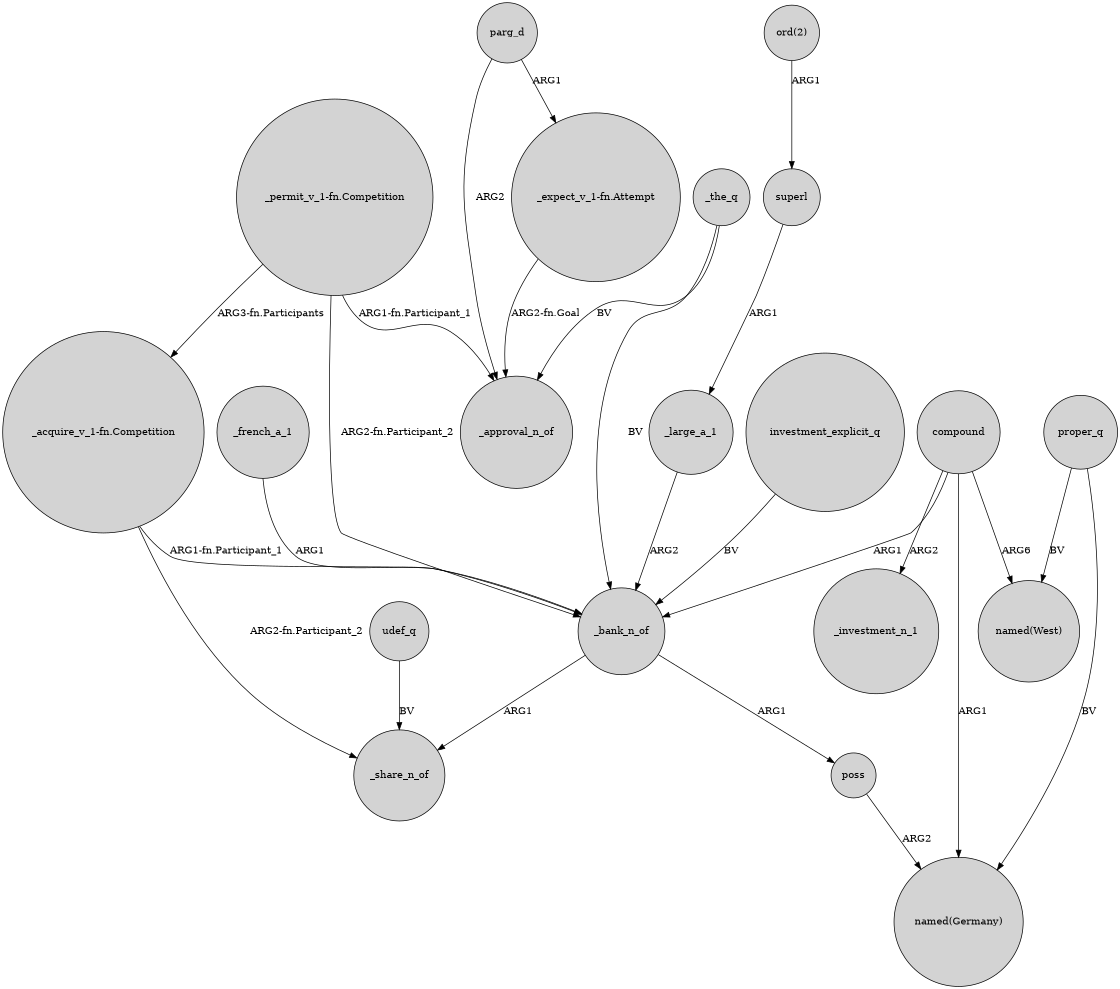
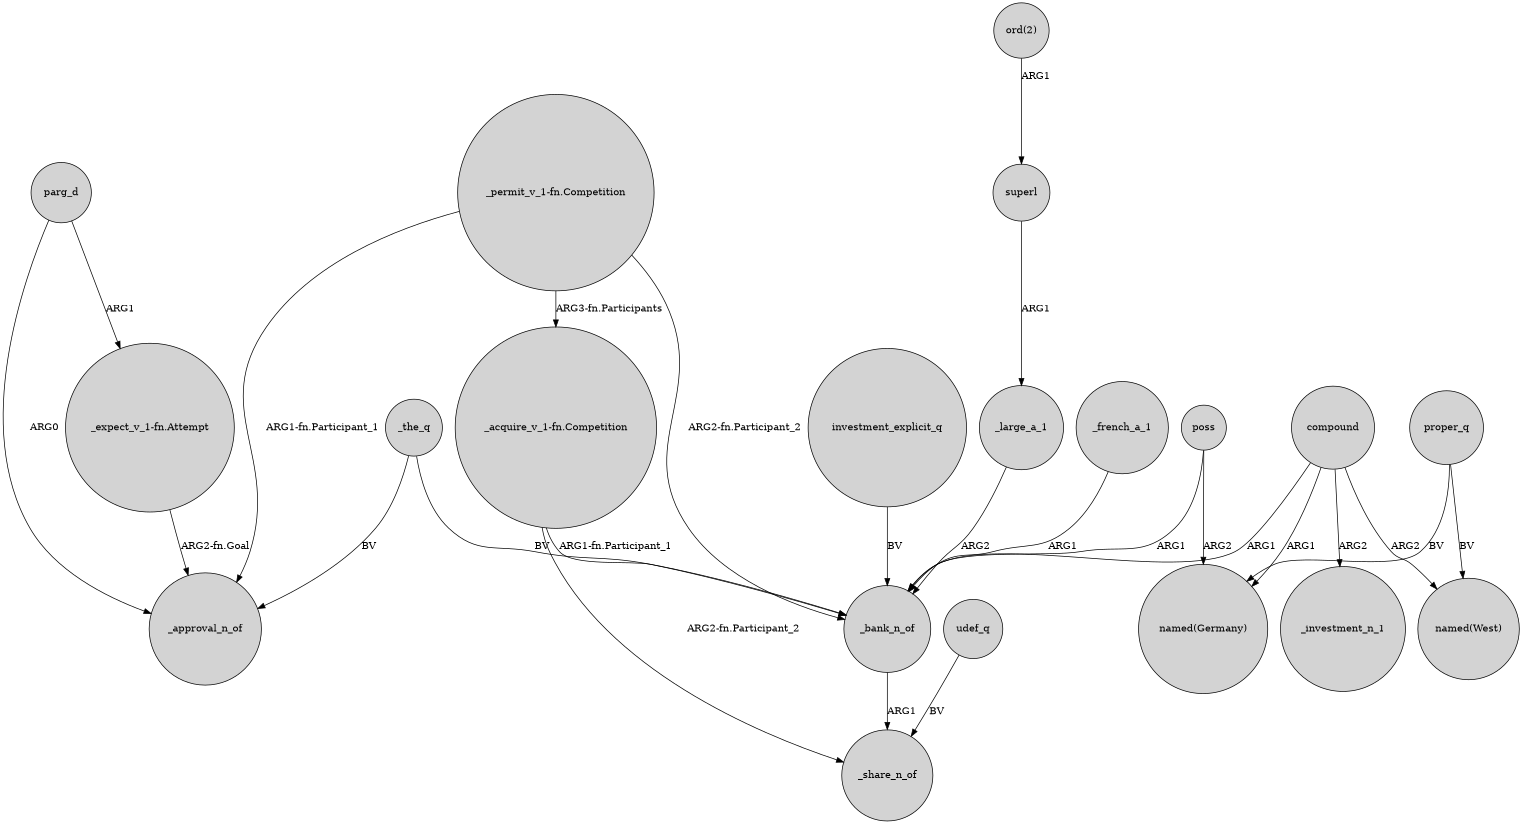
(491, 197) -> (45, 428)
(1016, 551) -> (1406, 546)
(743, 707) -> (1084, 551)
